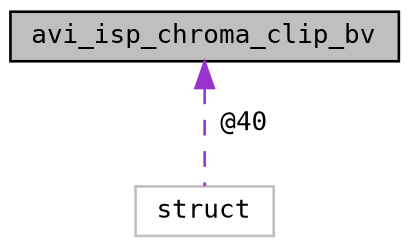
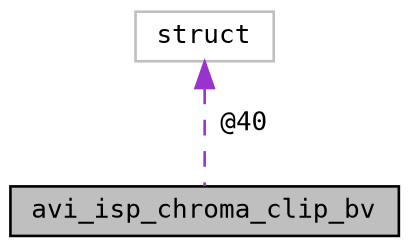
(205, 137) -> (205, 137)
